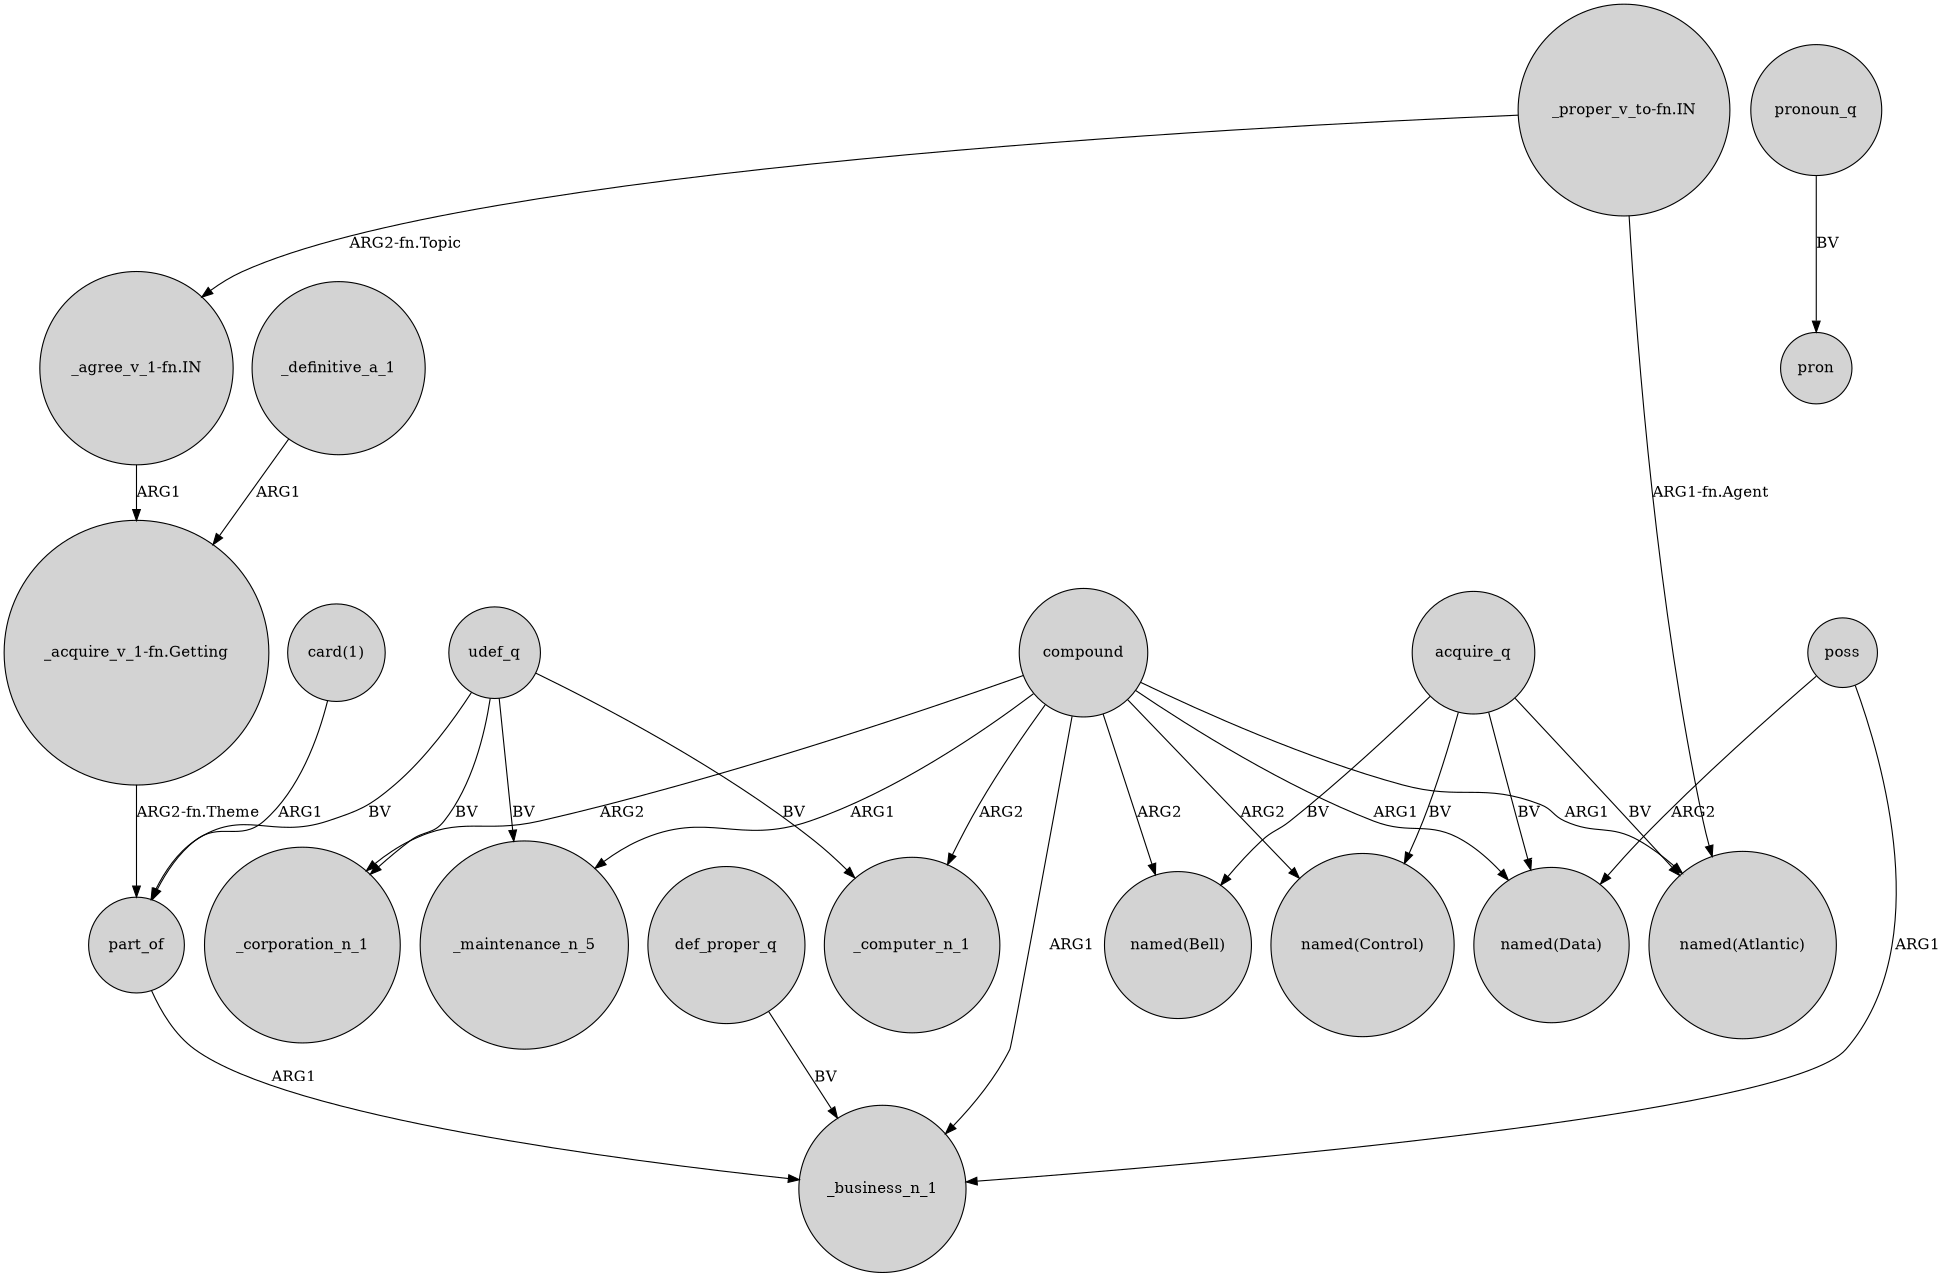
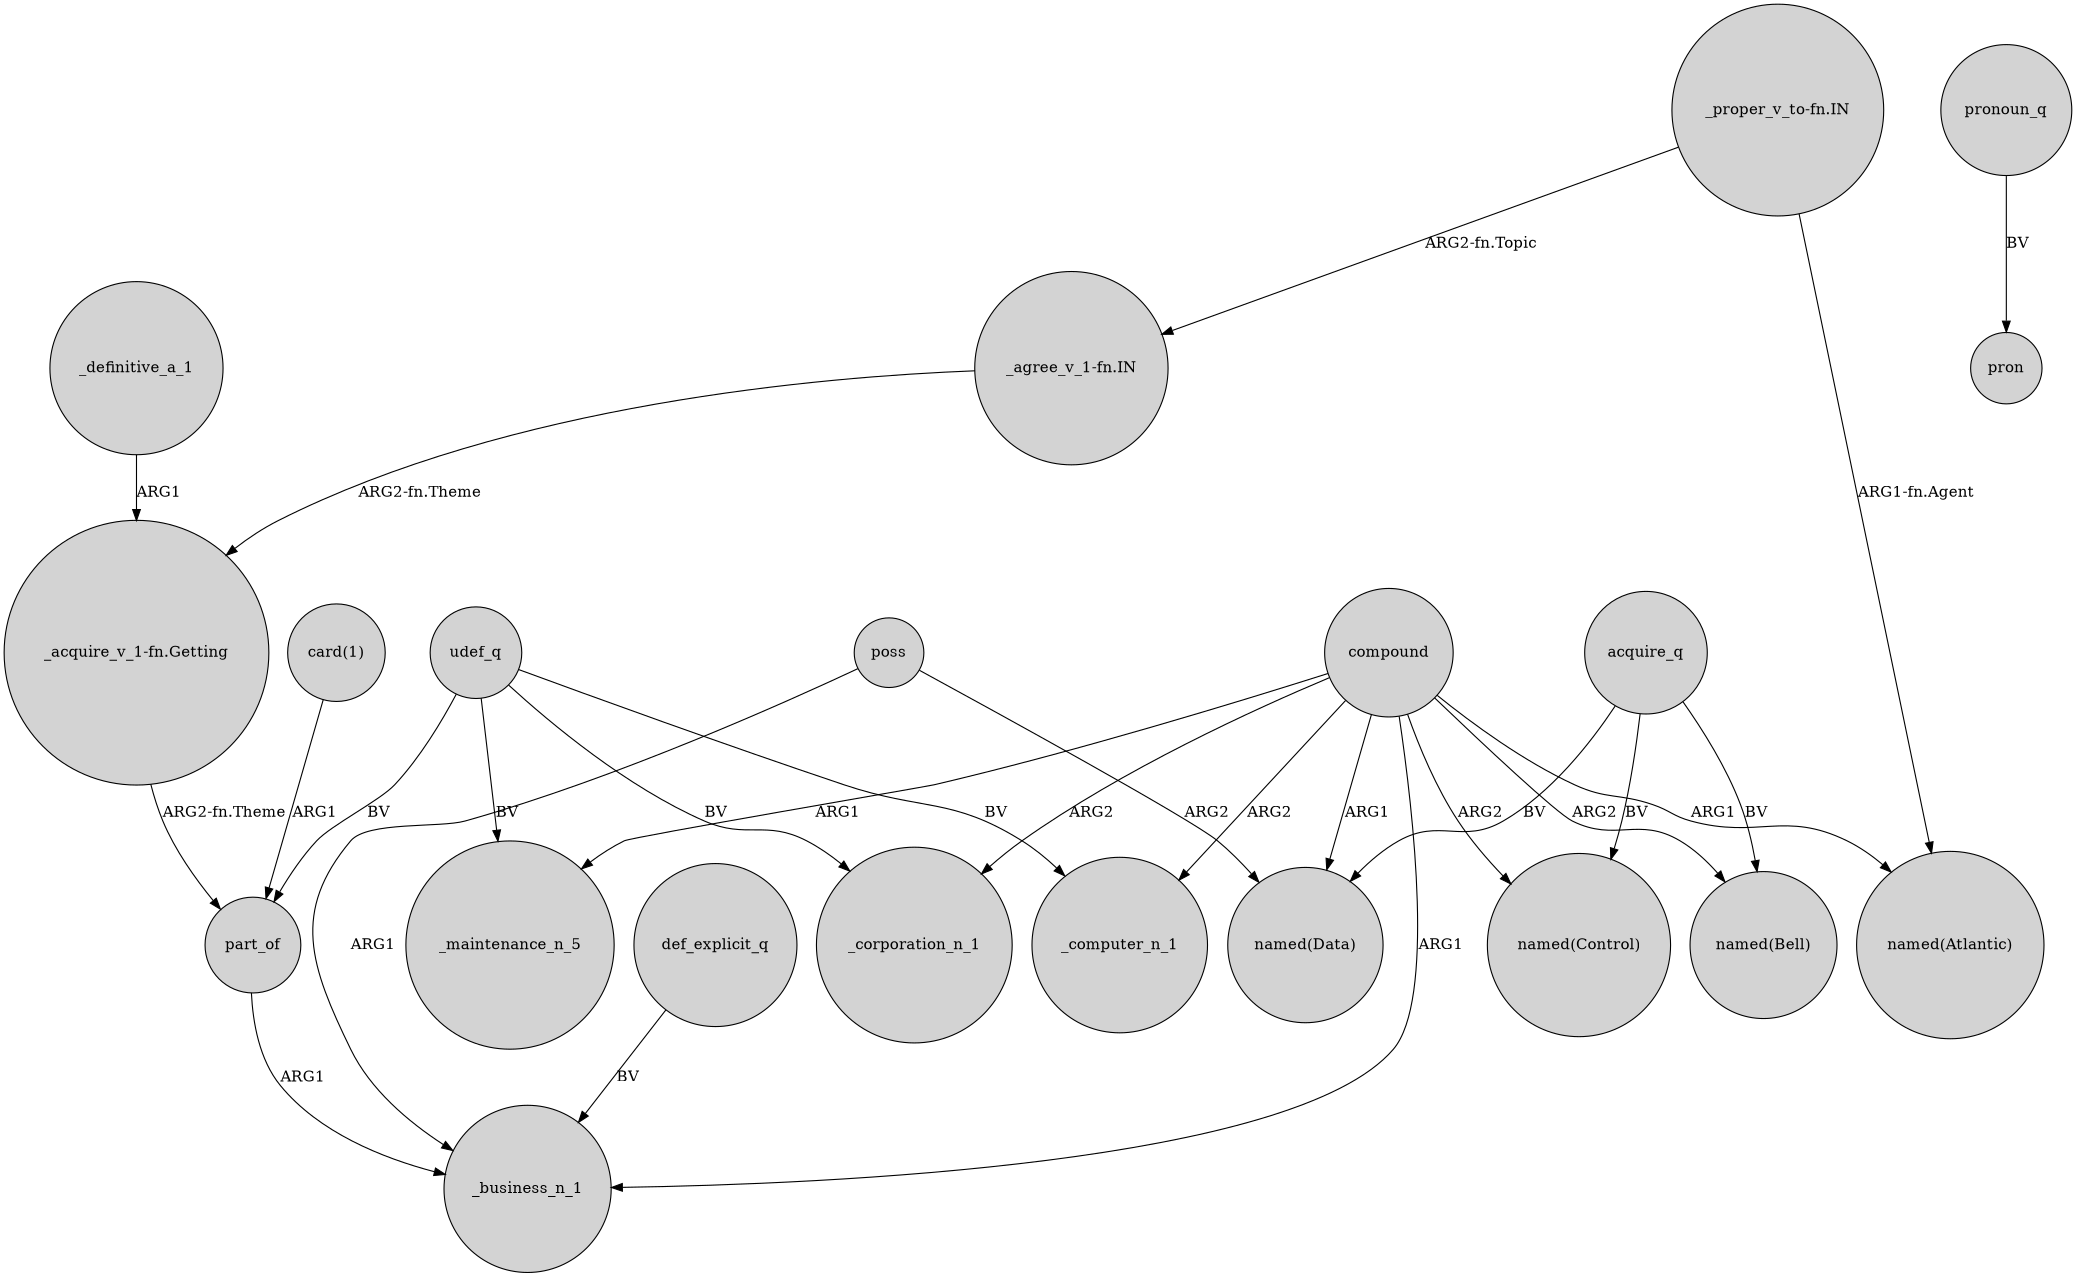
(159, 493) -> (420, 493)
(1594, 782) -> none
(726, 945) -> (715, 945)
